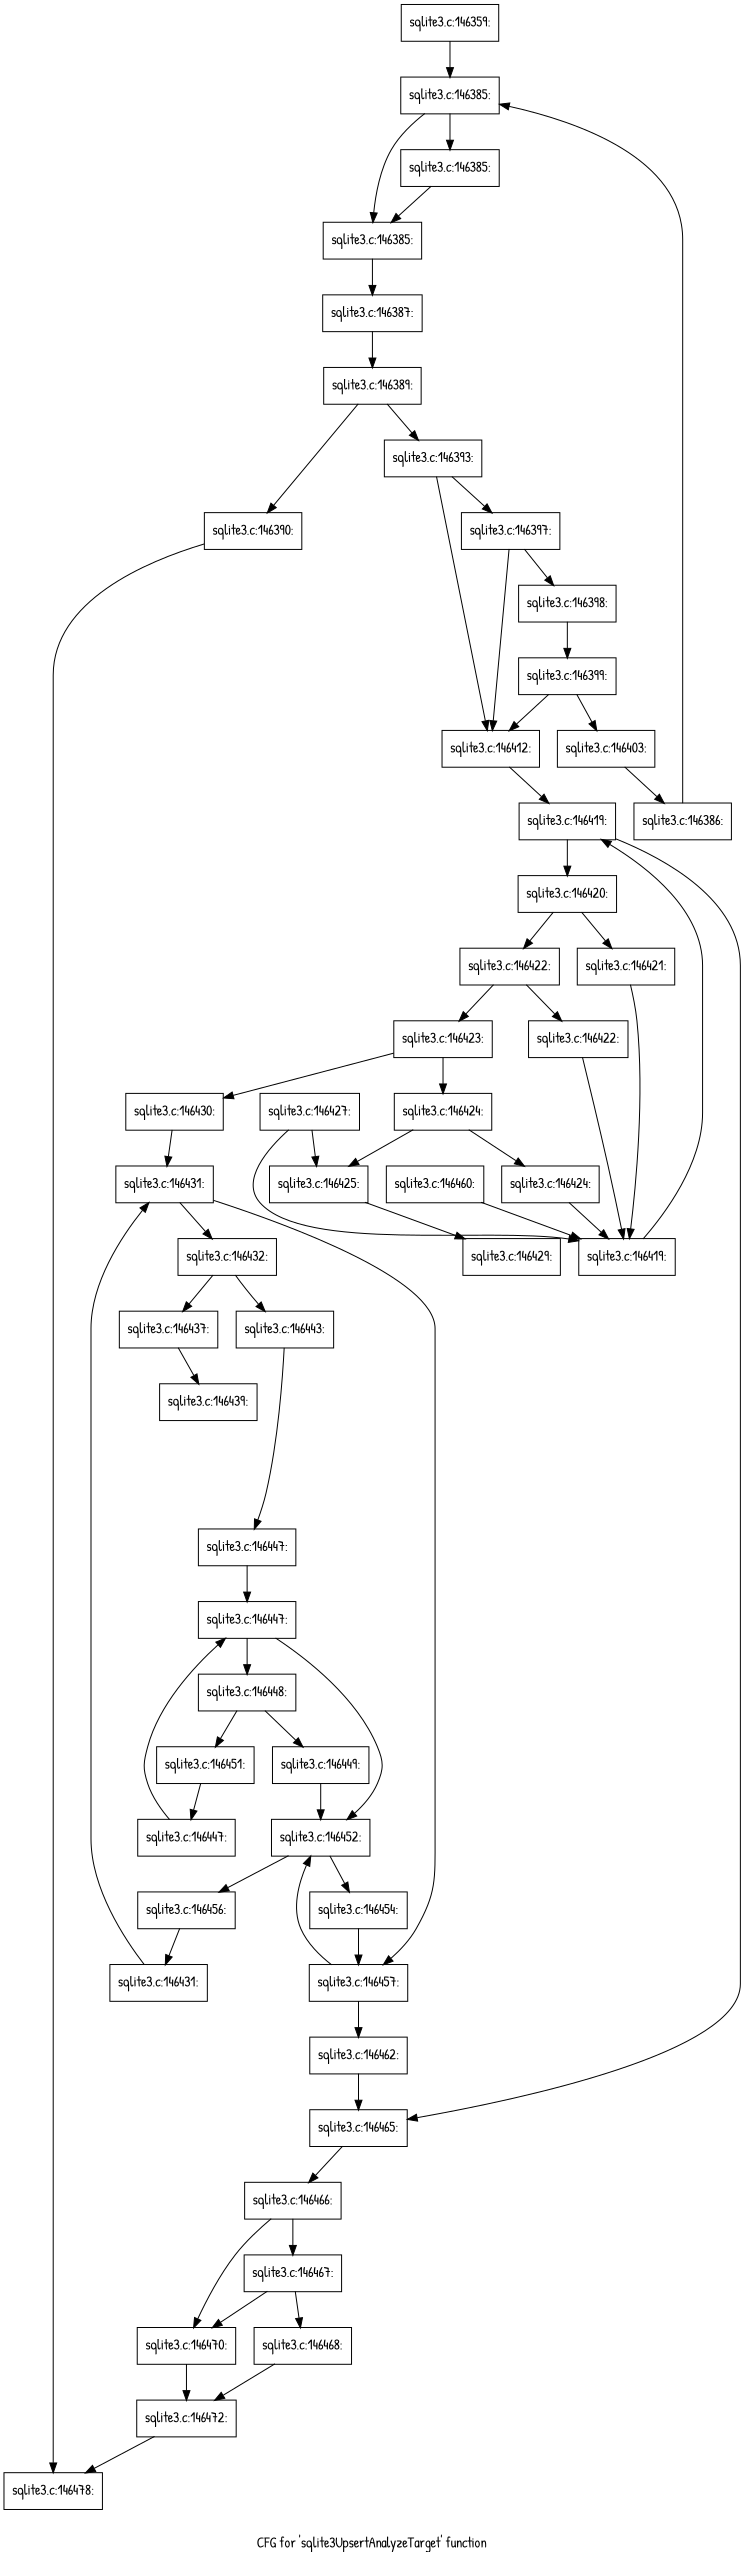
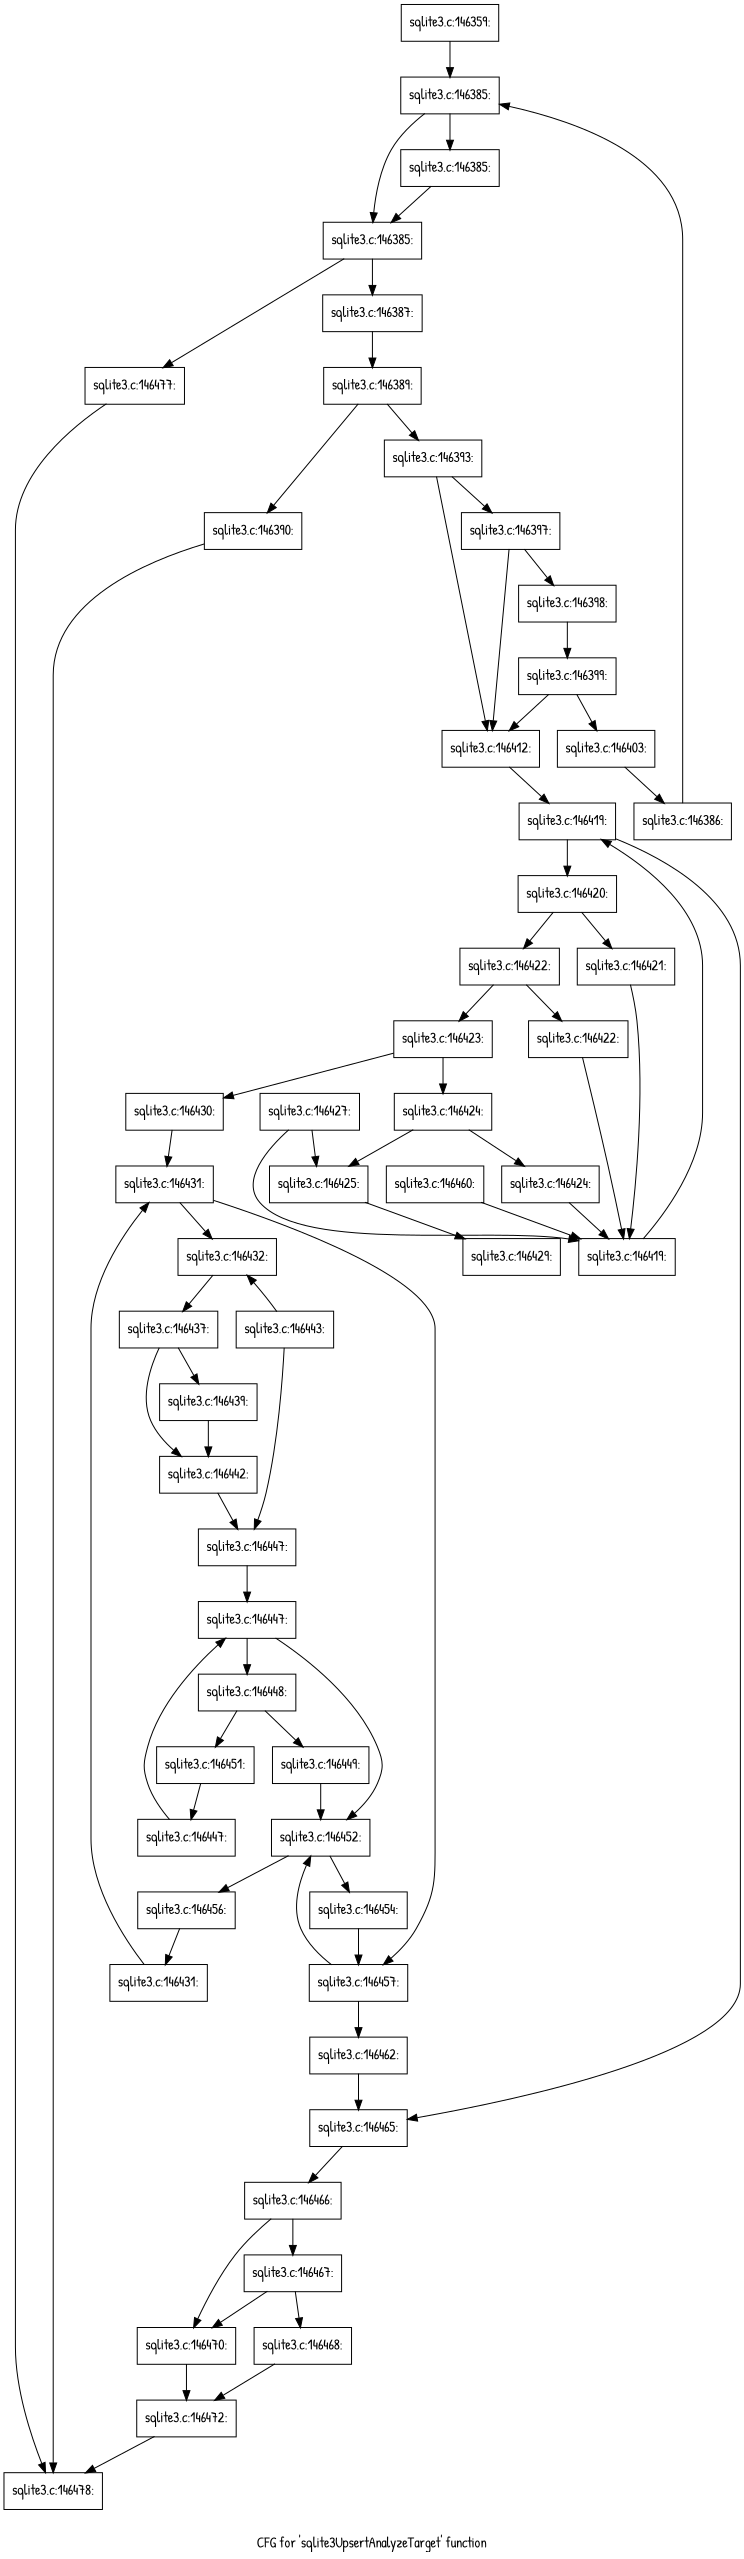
none -> (135, 386)
(247, 1290) -> (266, 1297)
none -> (208, 1475)
